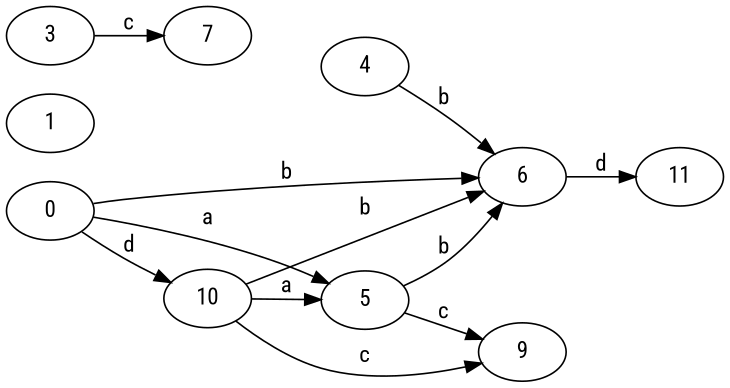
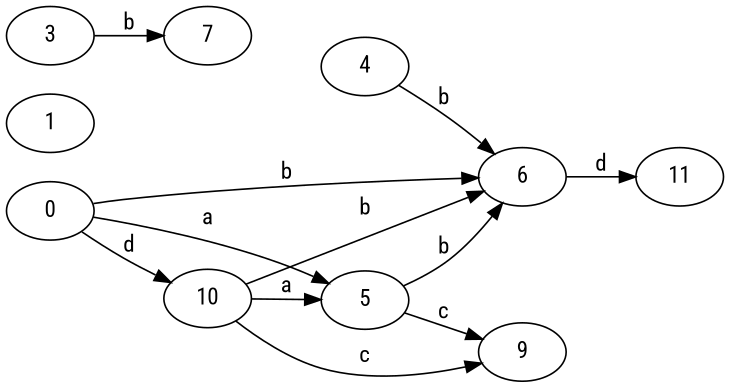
(129, 24) -> (129, 24)
